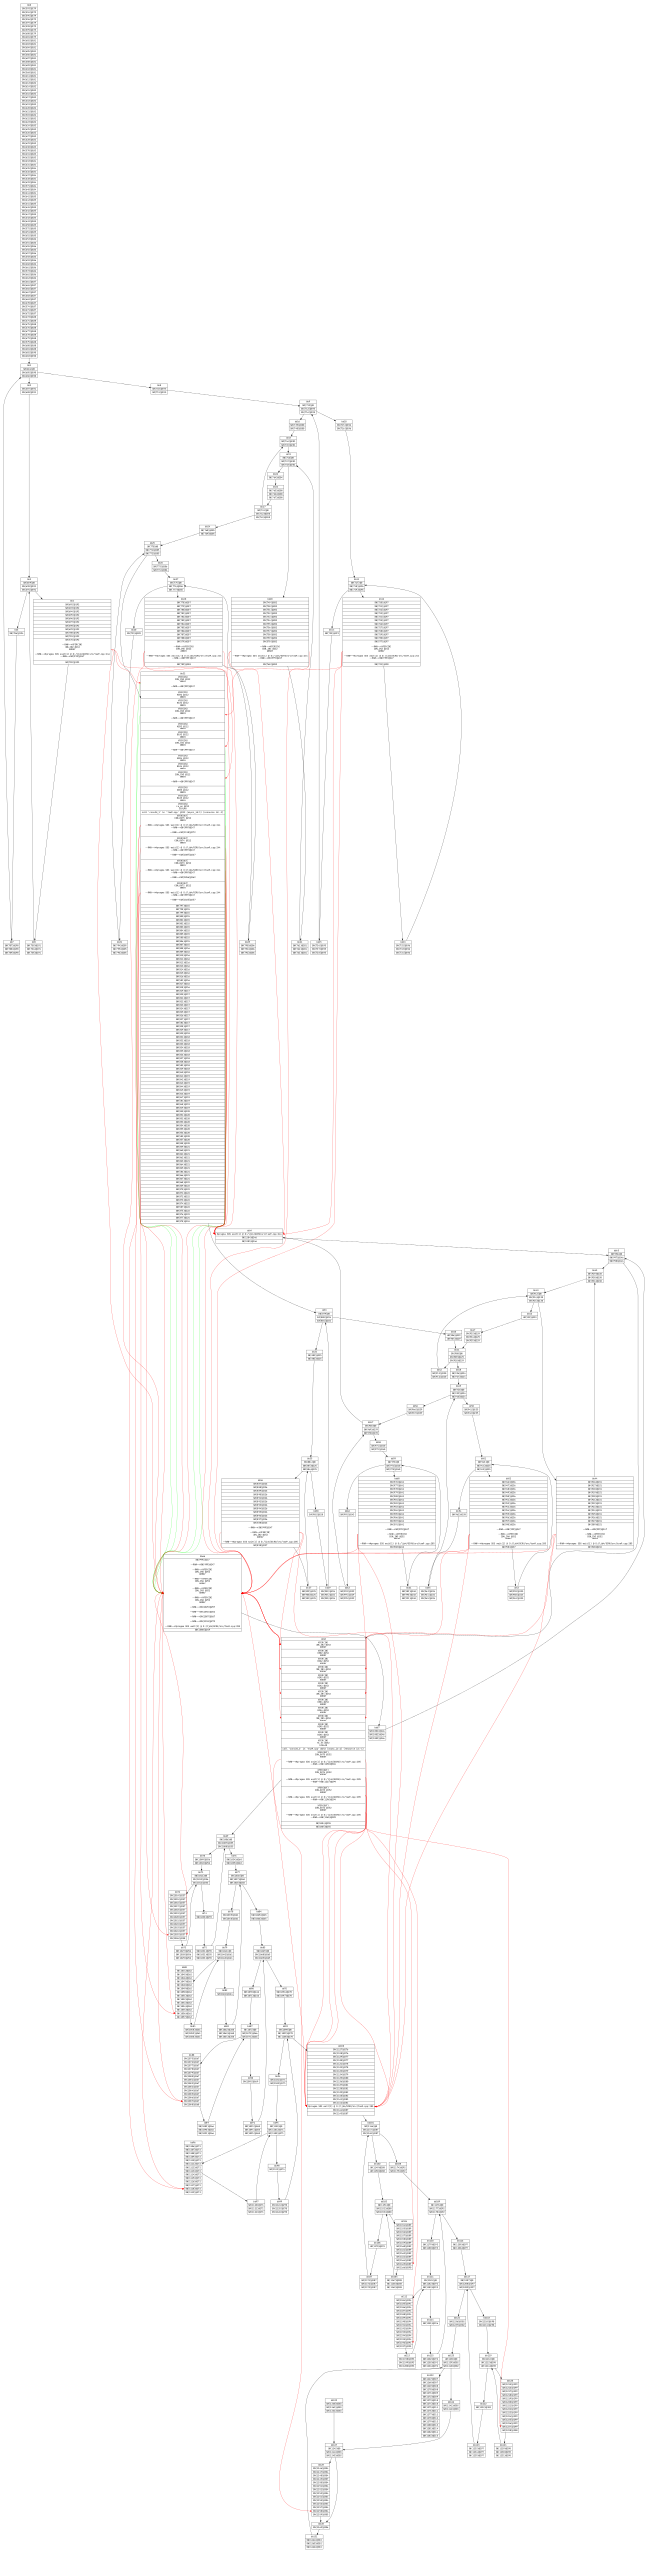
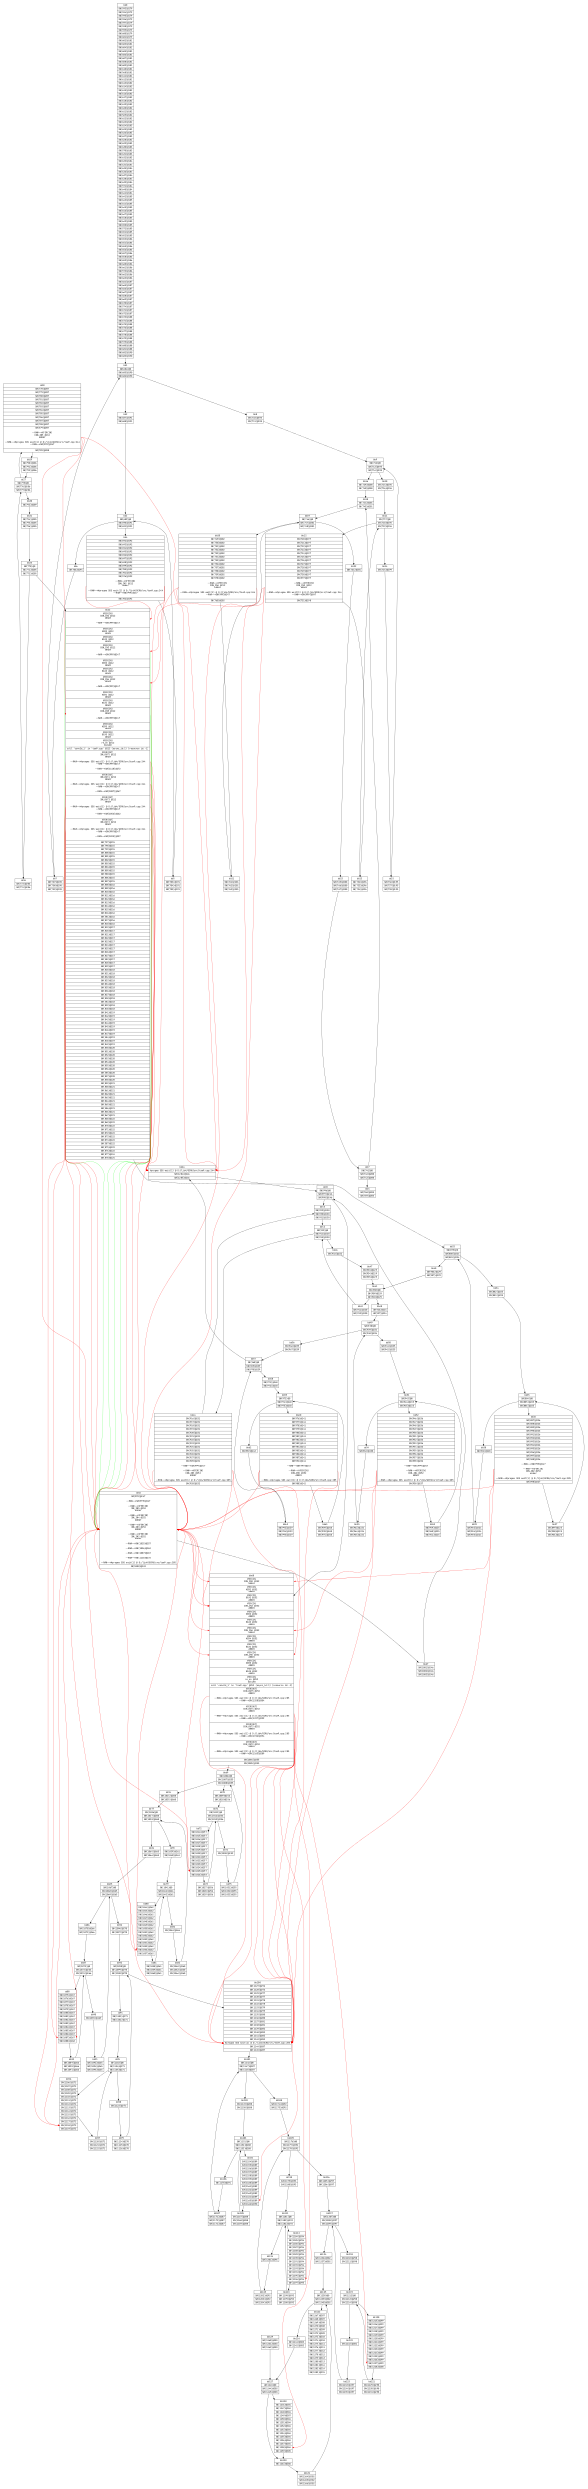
(181, 539) -> none
